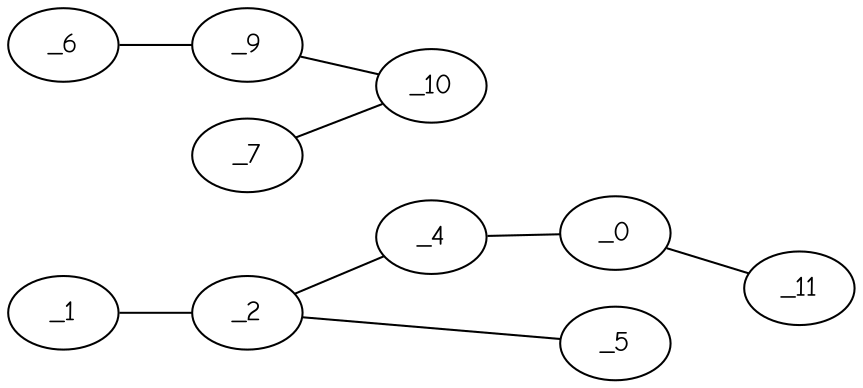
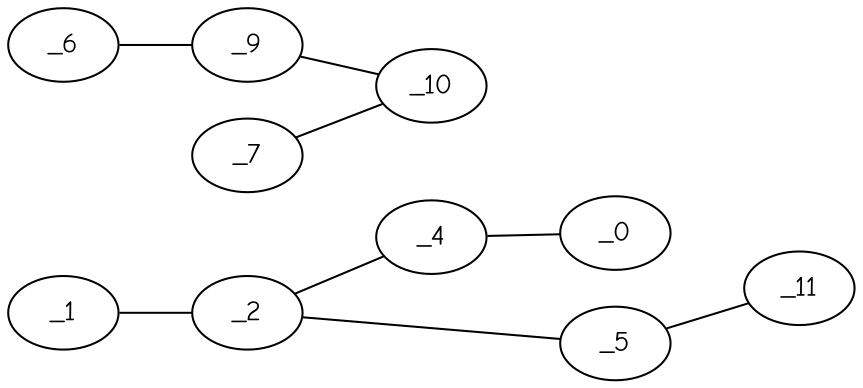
(708, 261) -> (708, 316)
